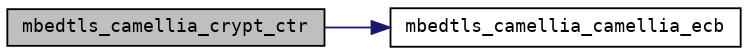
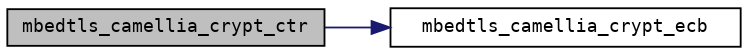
(566, 28) -> (566, 28)
